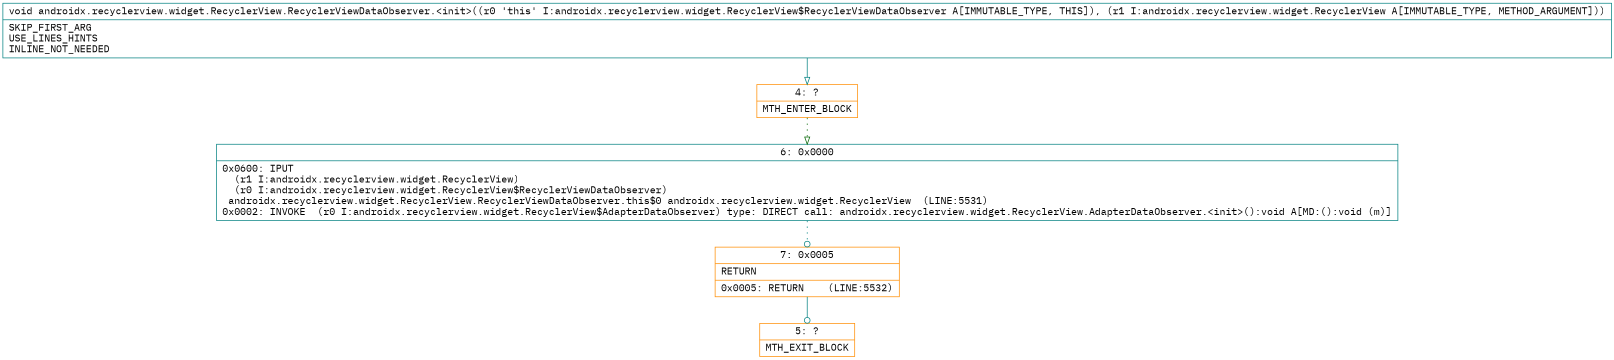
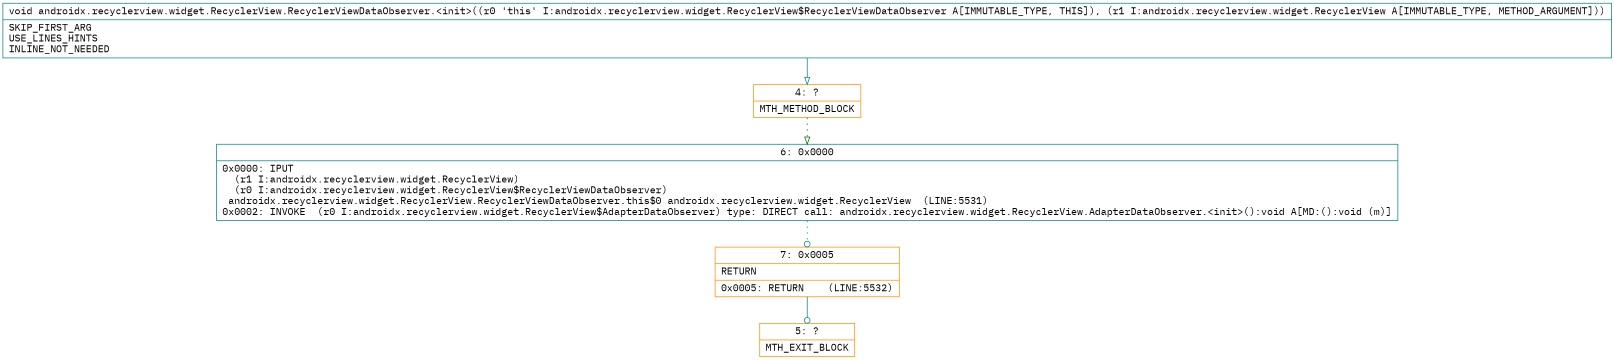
(807, 109) -> (807, 109)
(264, 169) -> (264, 169)
